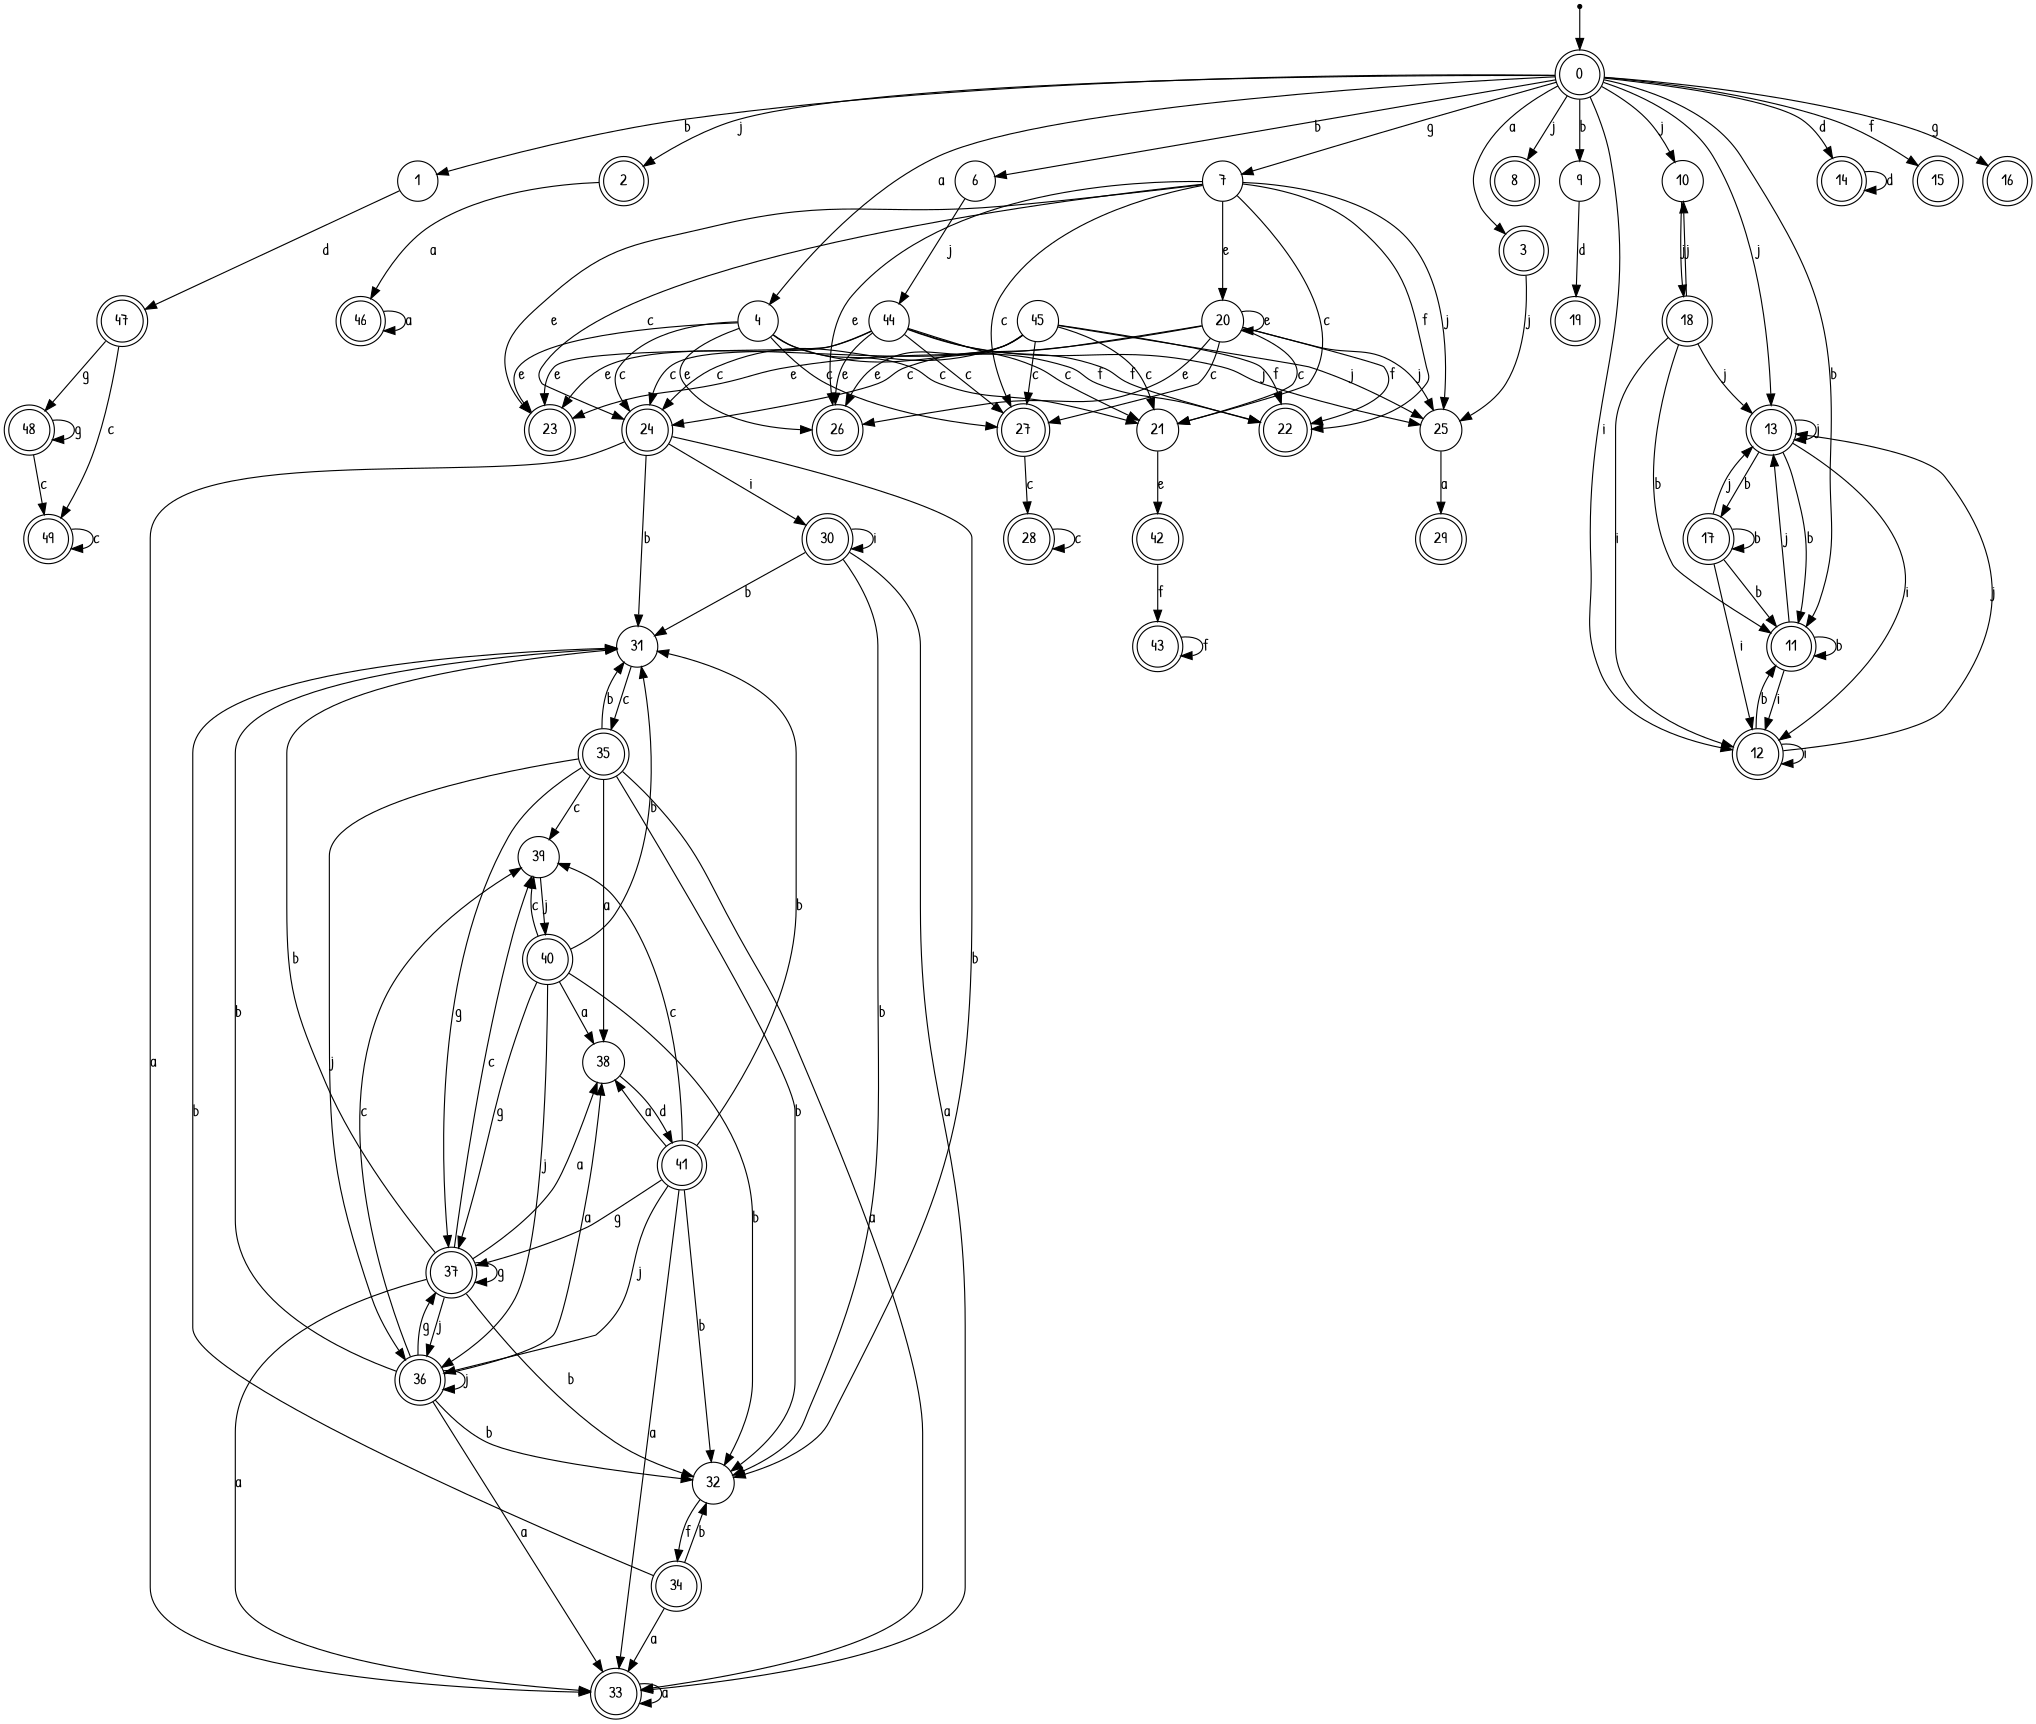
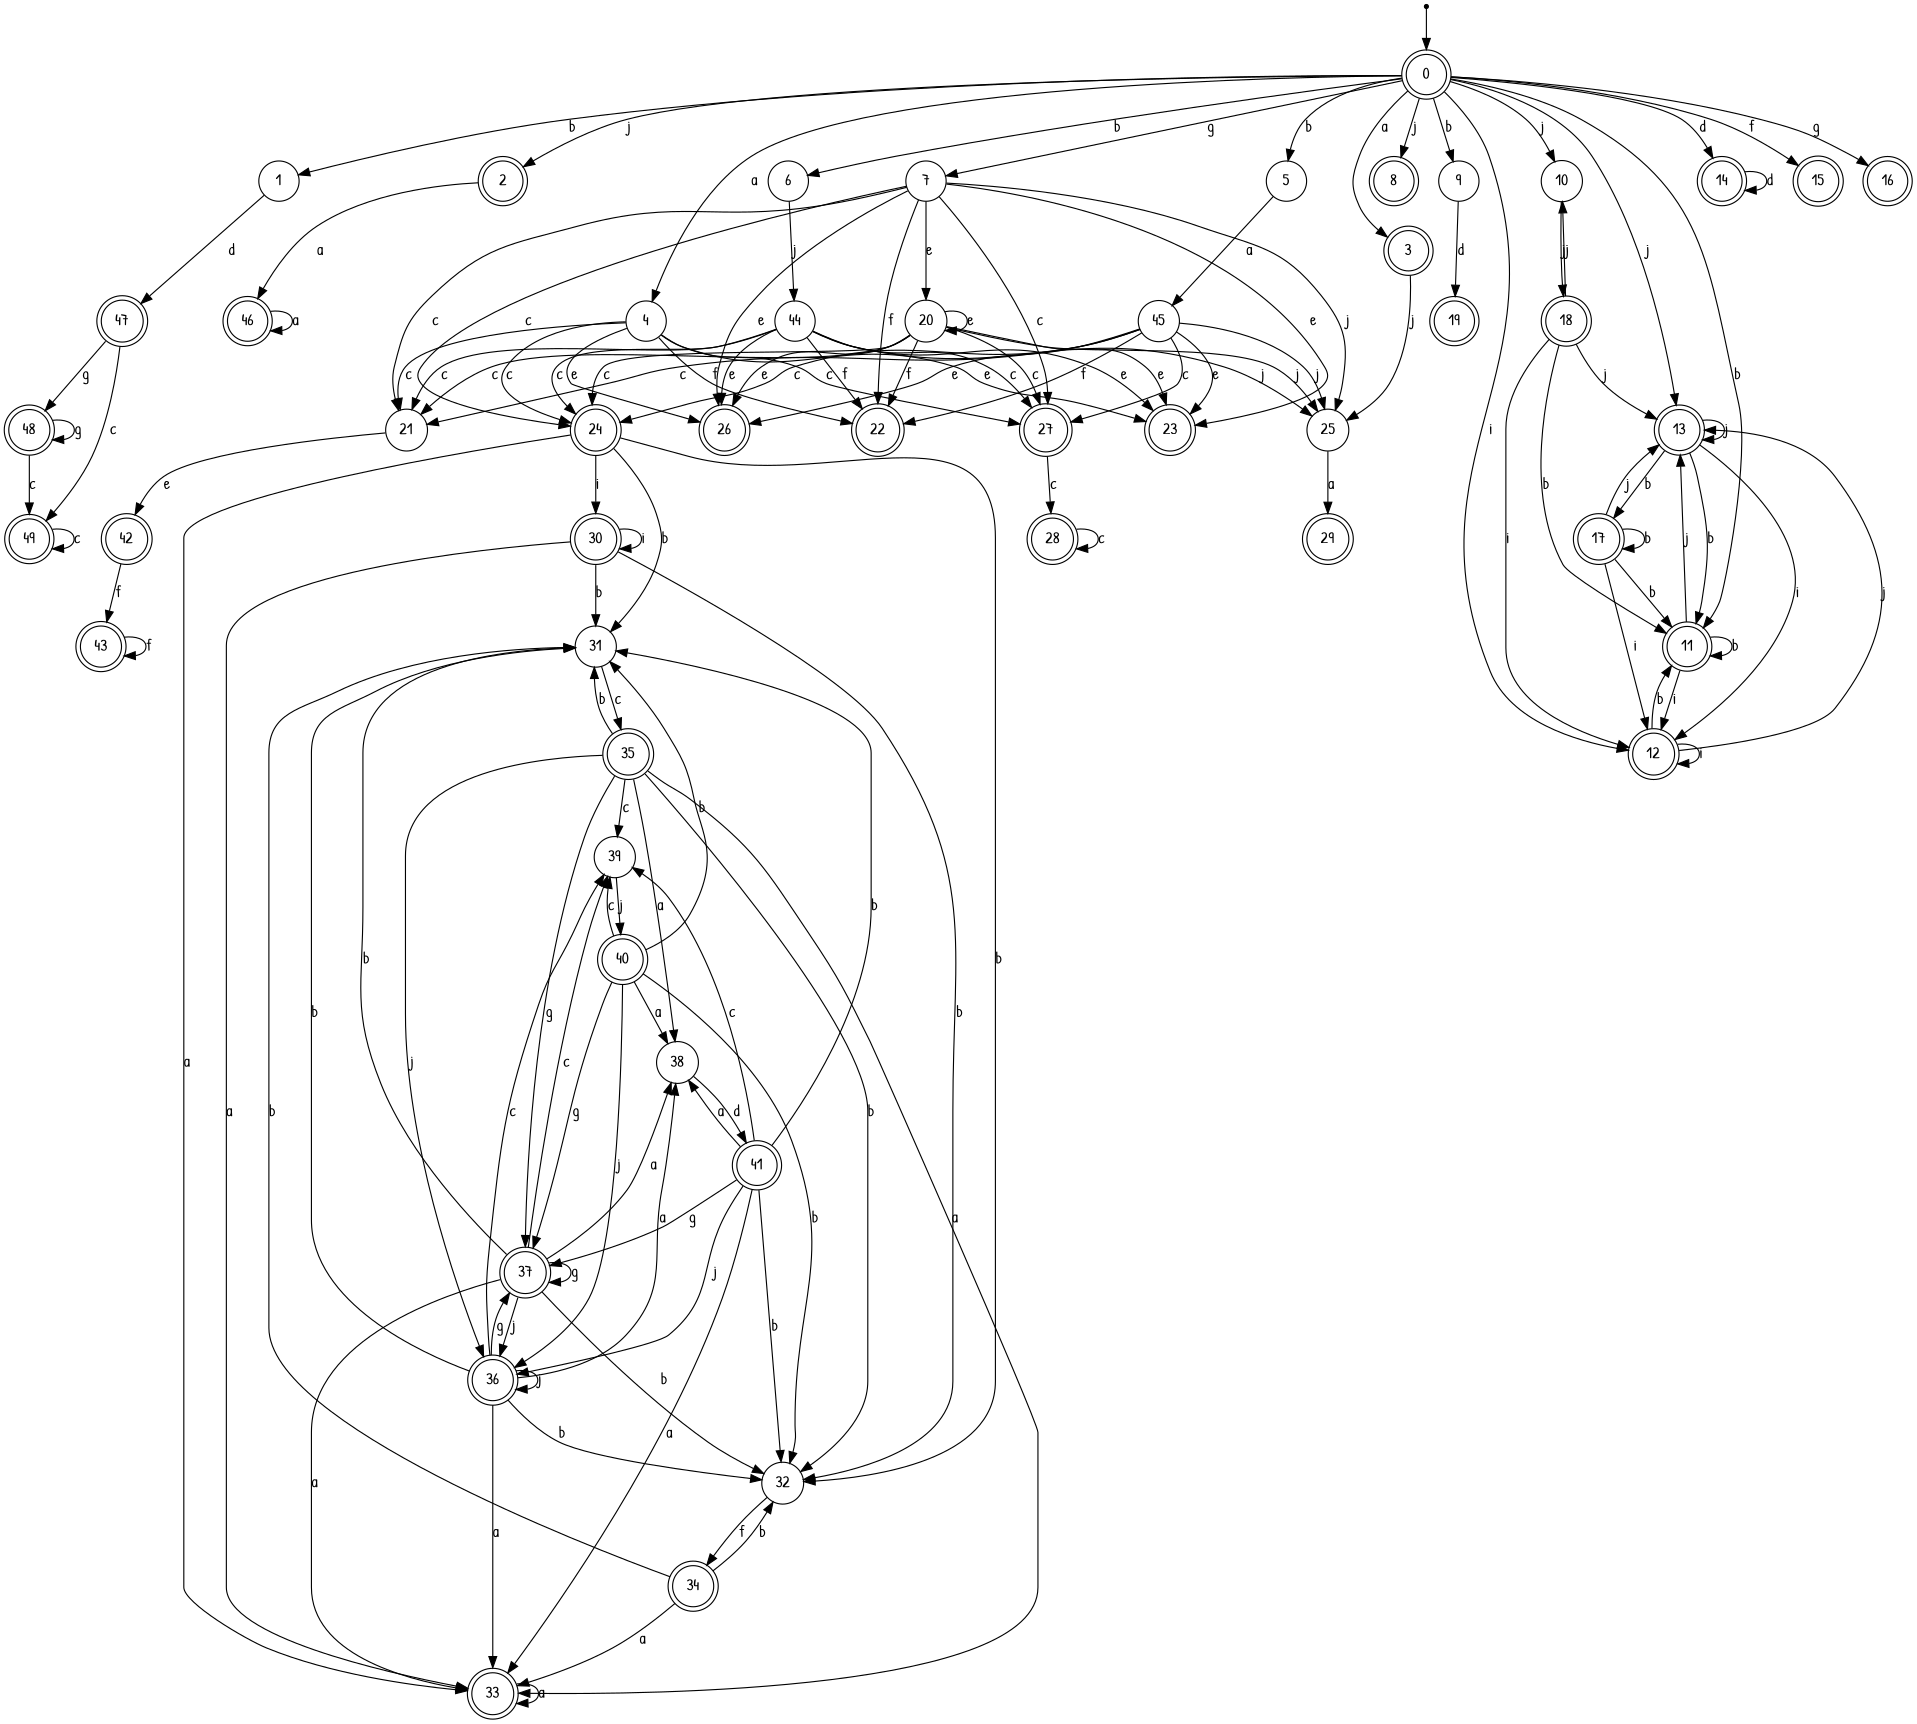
none -> (1286, 181)
